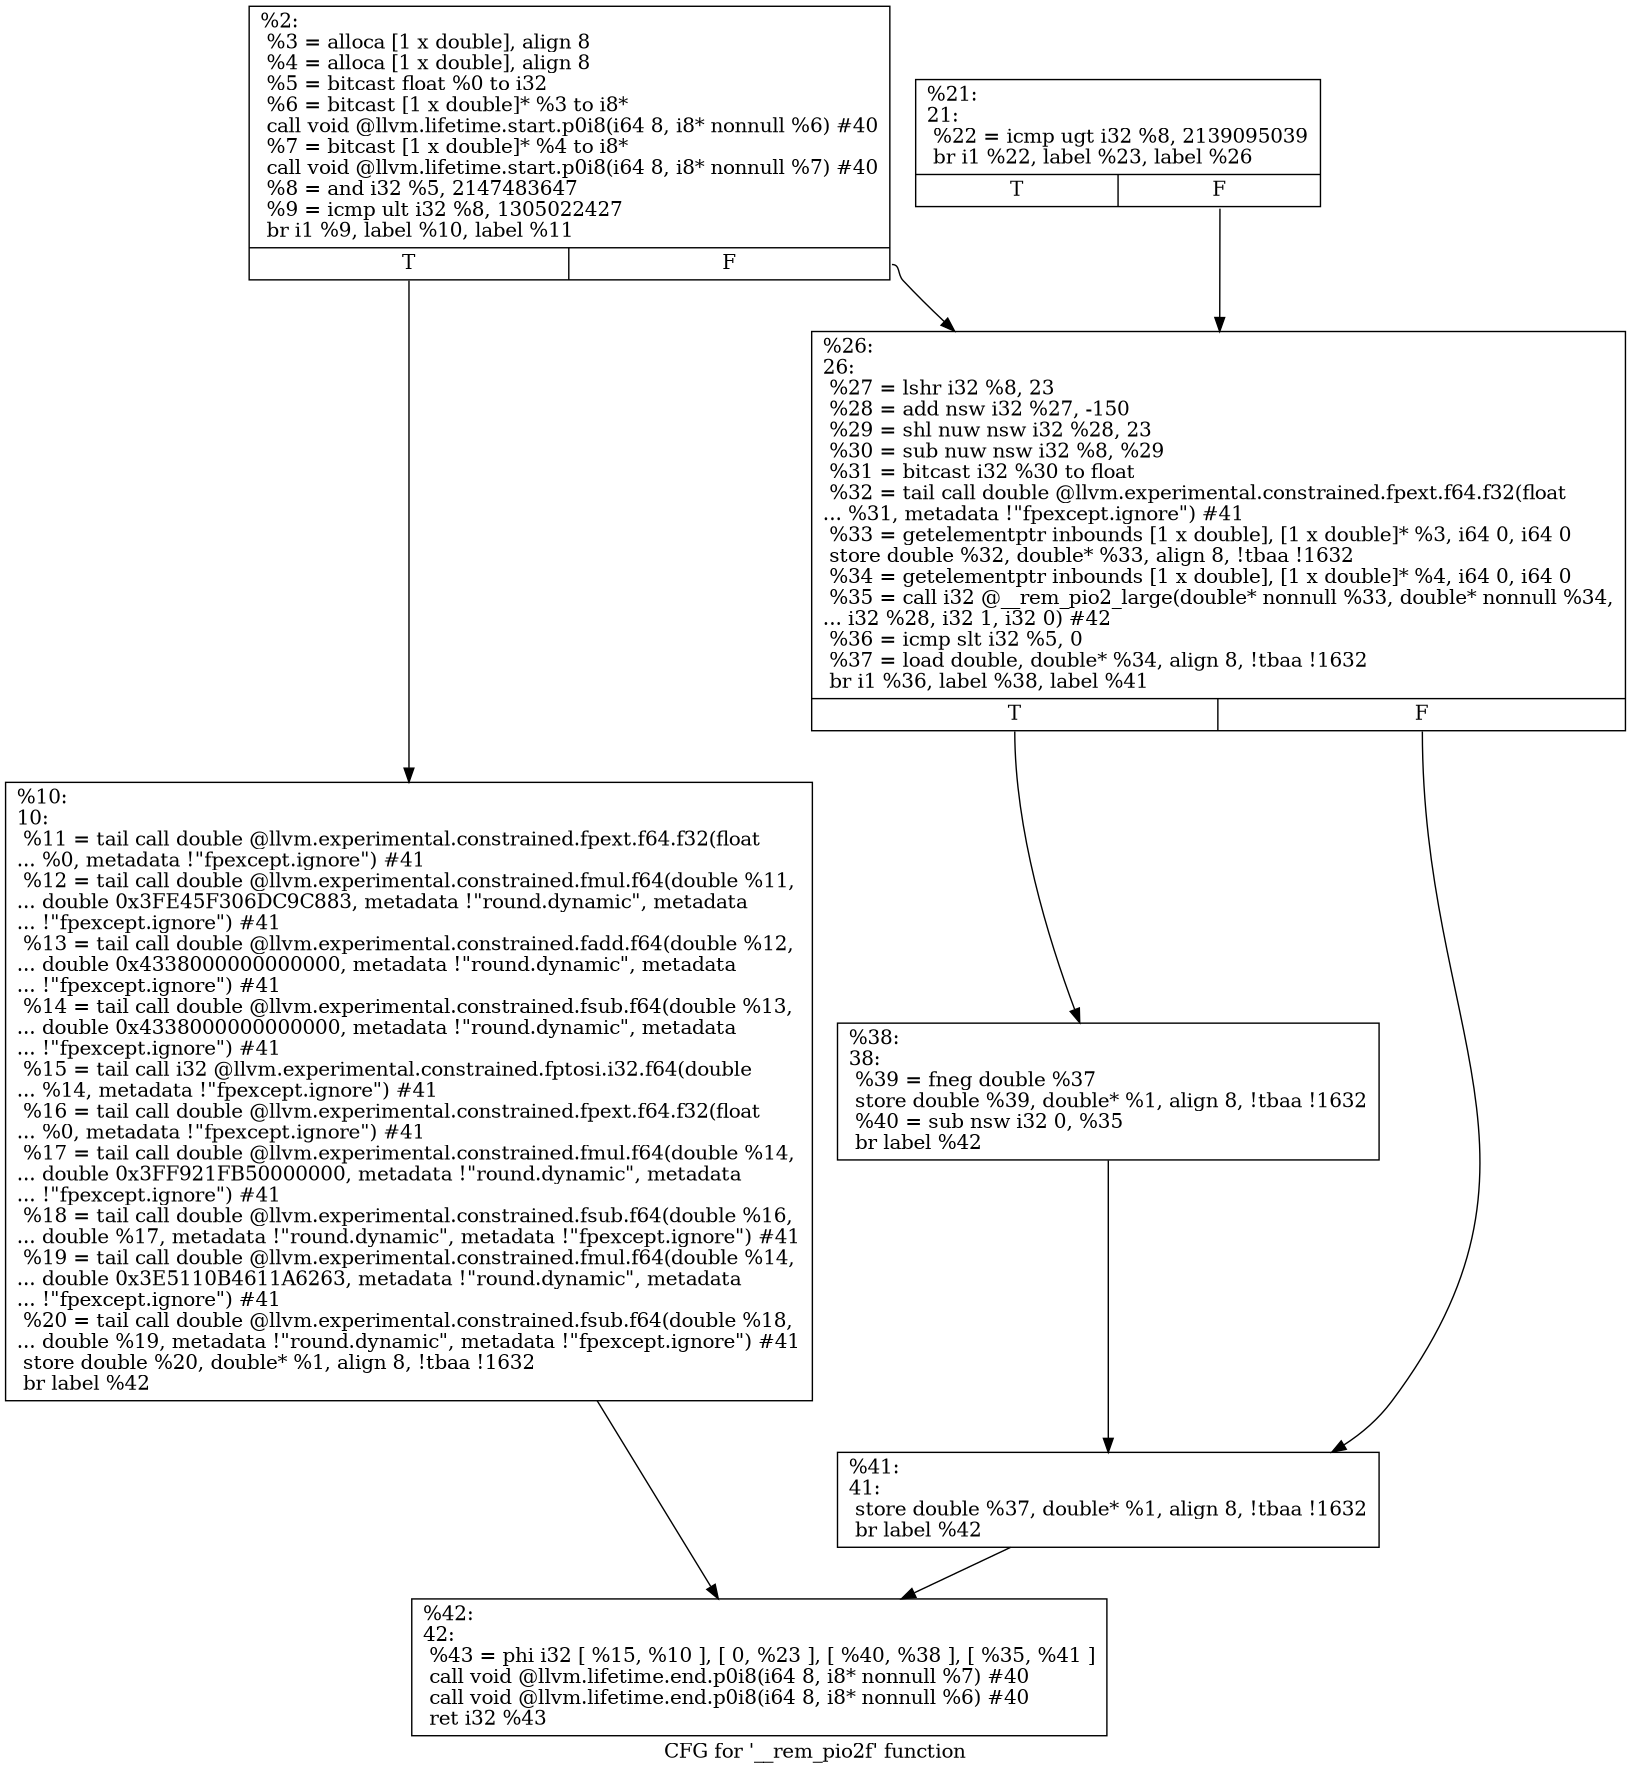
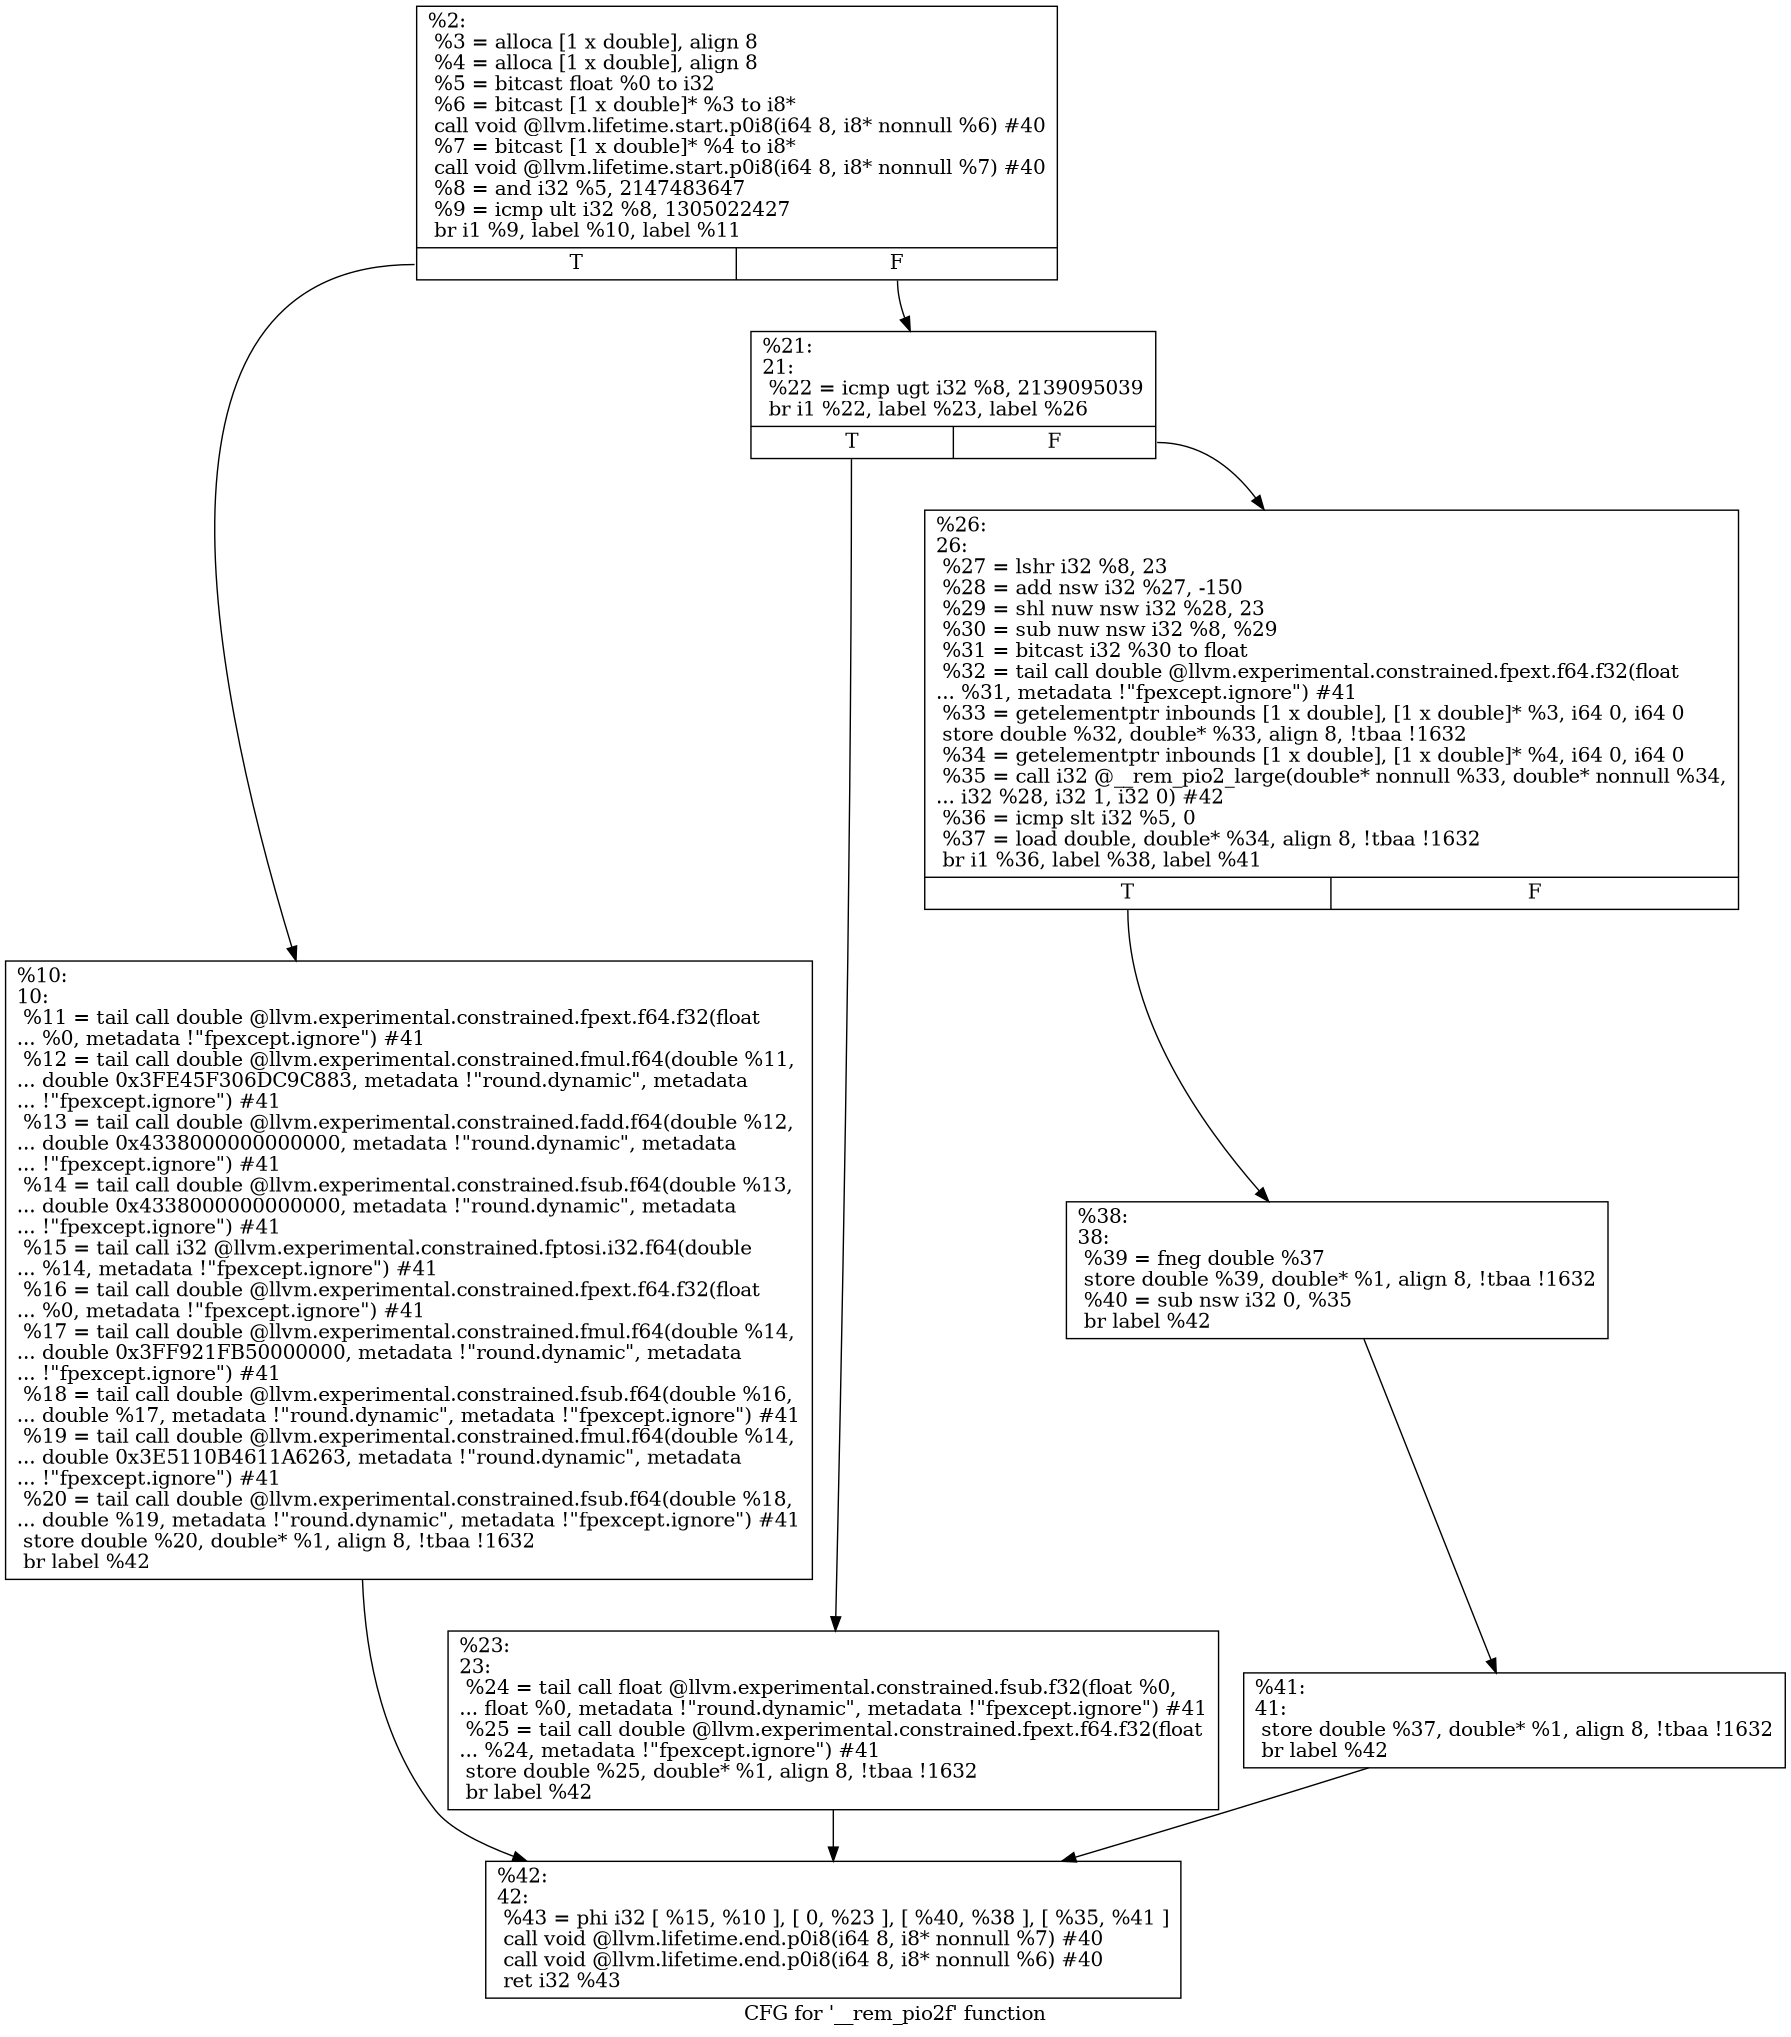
(916, 294) -> (899, 299)
(1475, 1107) -> none
none -> (833, 1720)
